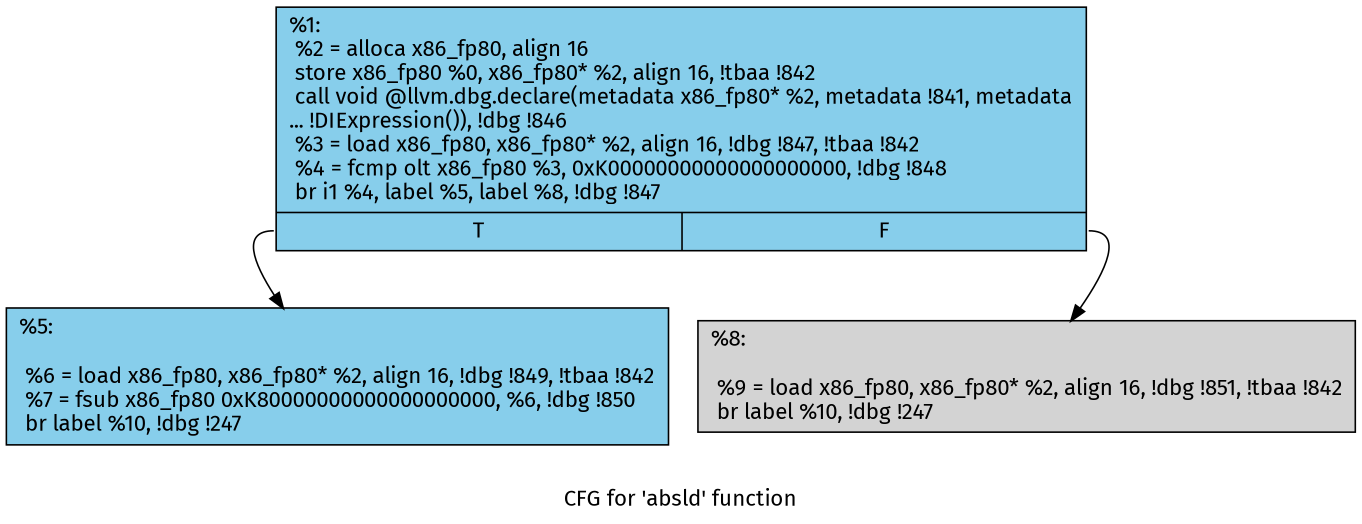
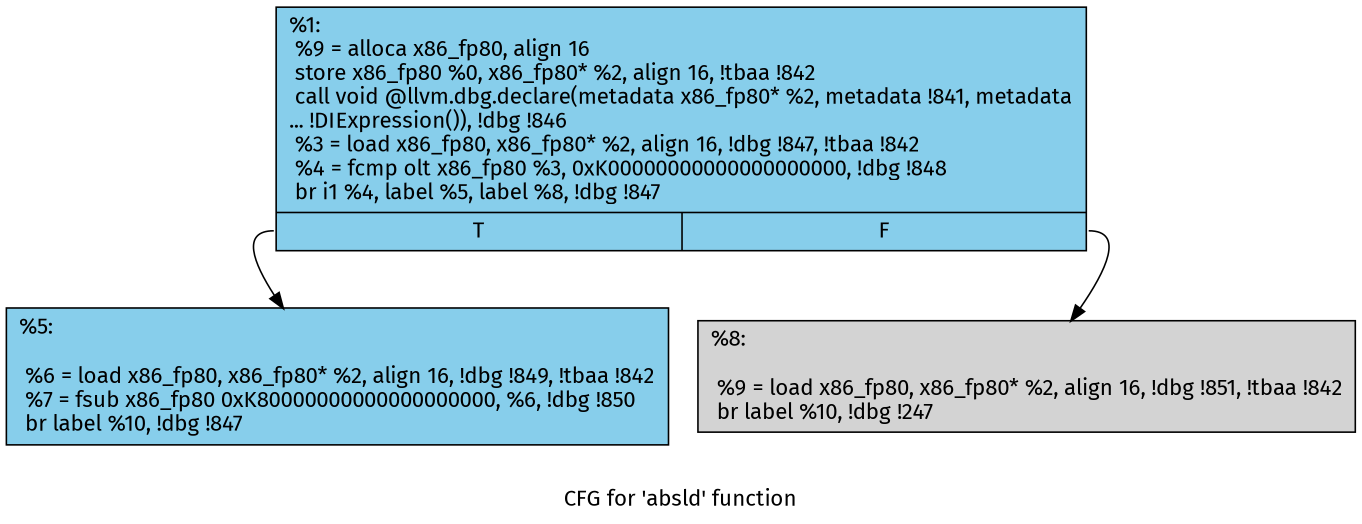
(439, 49) -> (440, 49)
(131, 424) -> (131, 424)
